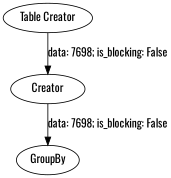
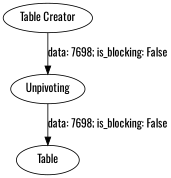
(48, 89) -> (48, 89)
(48, 160) -> (48, 160)
